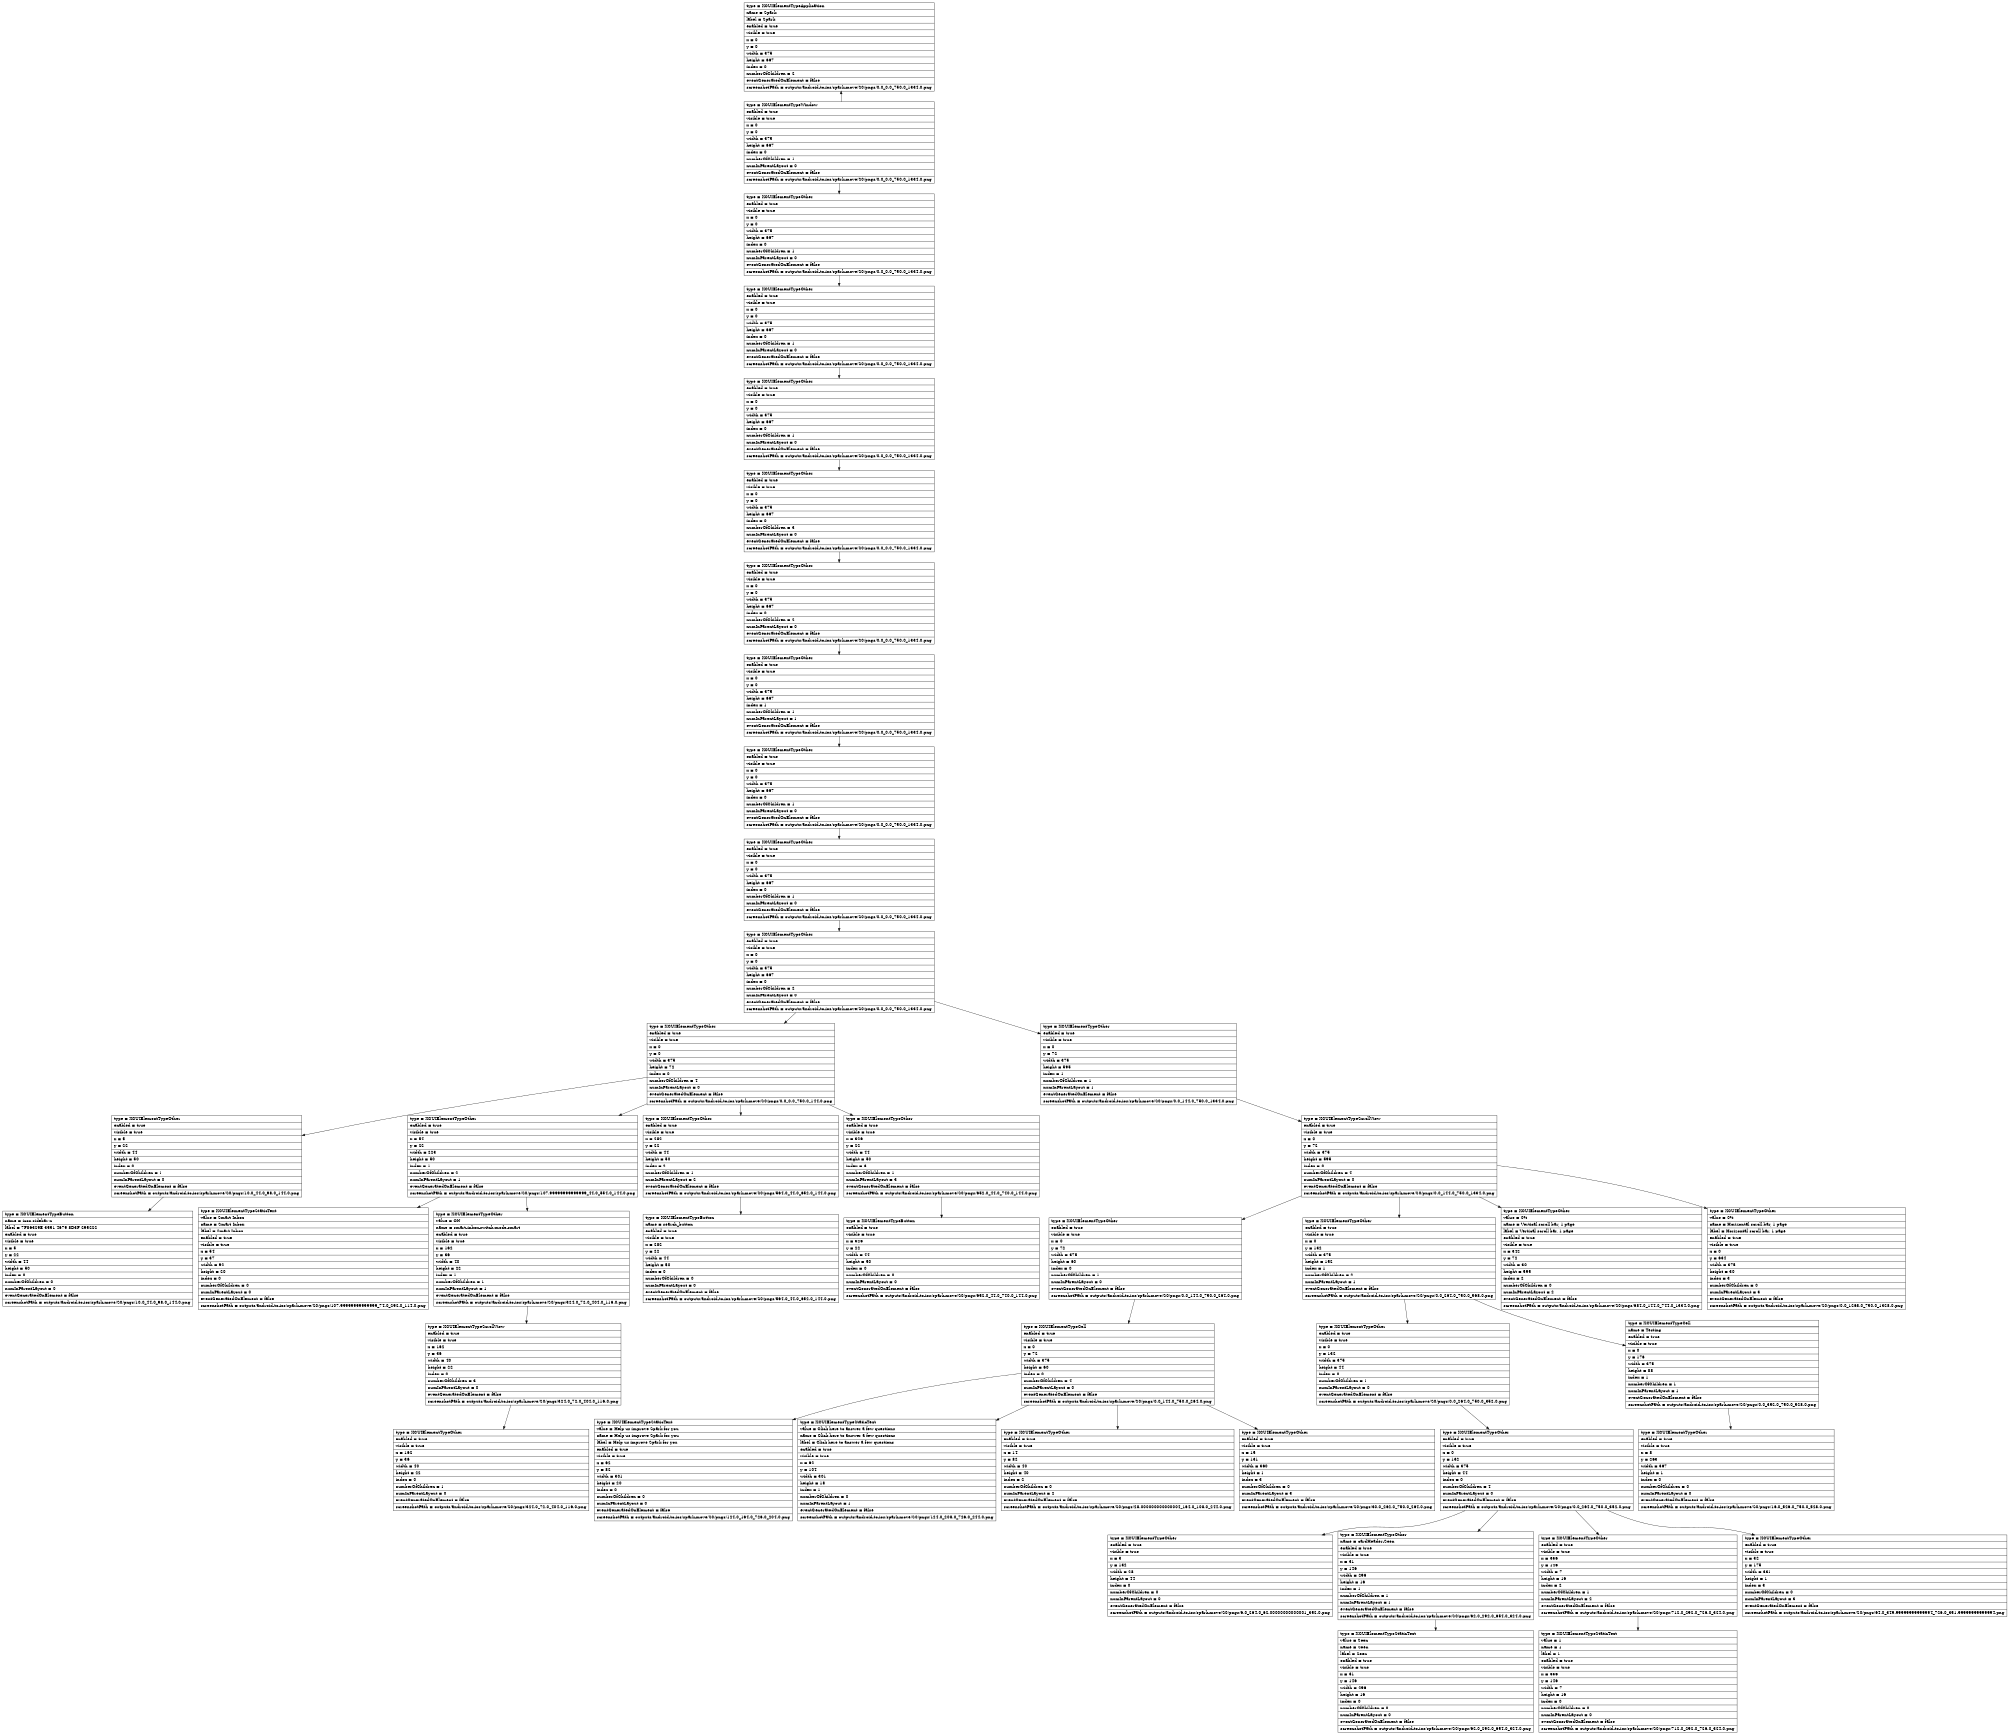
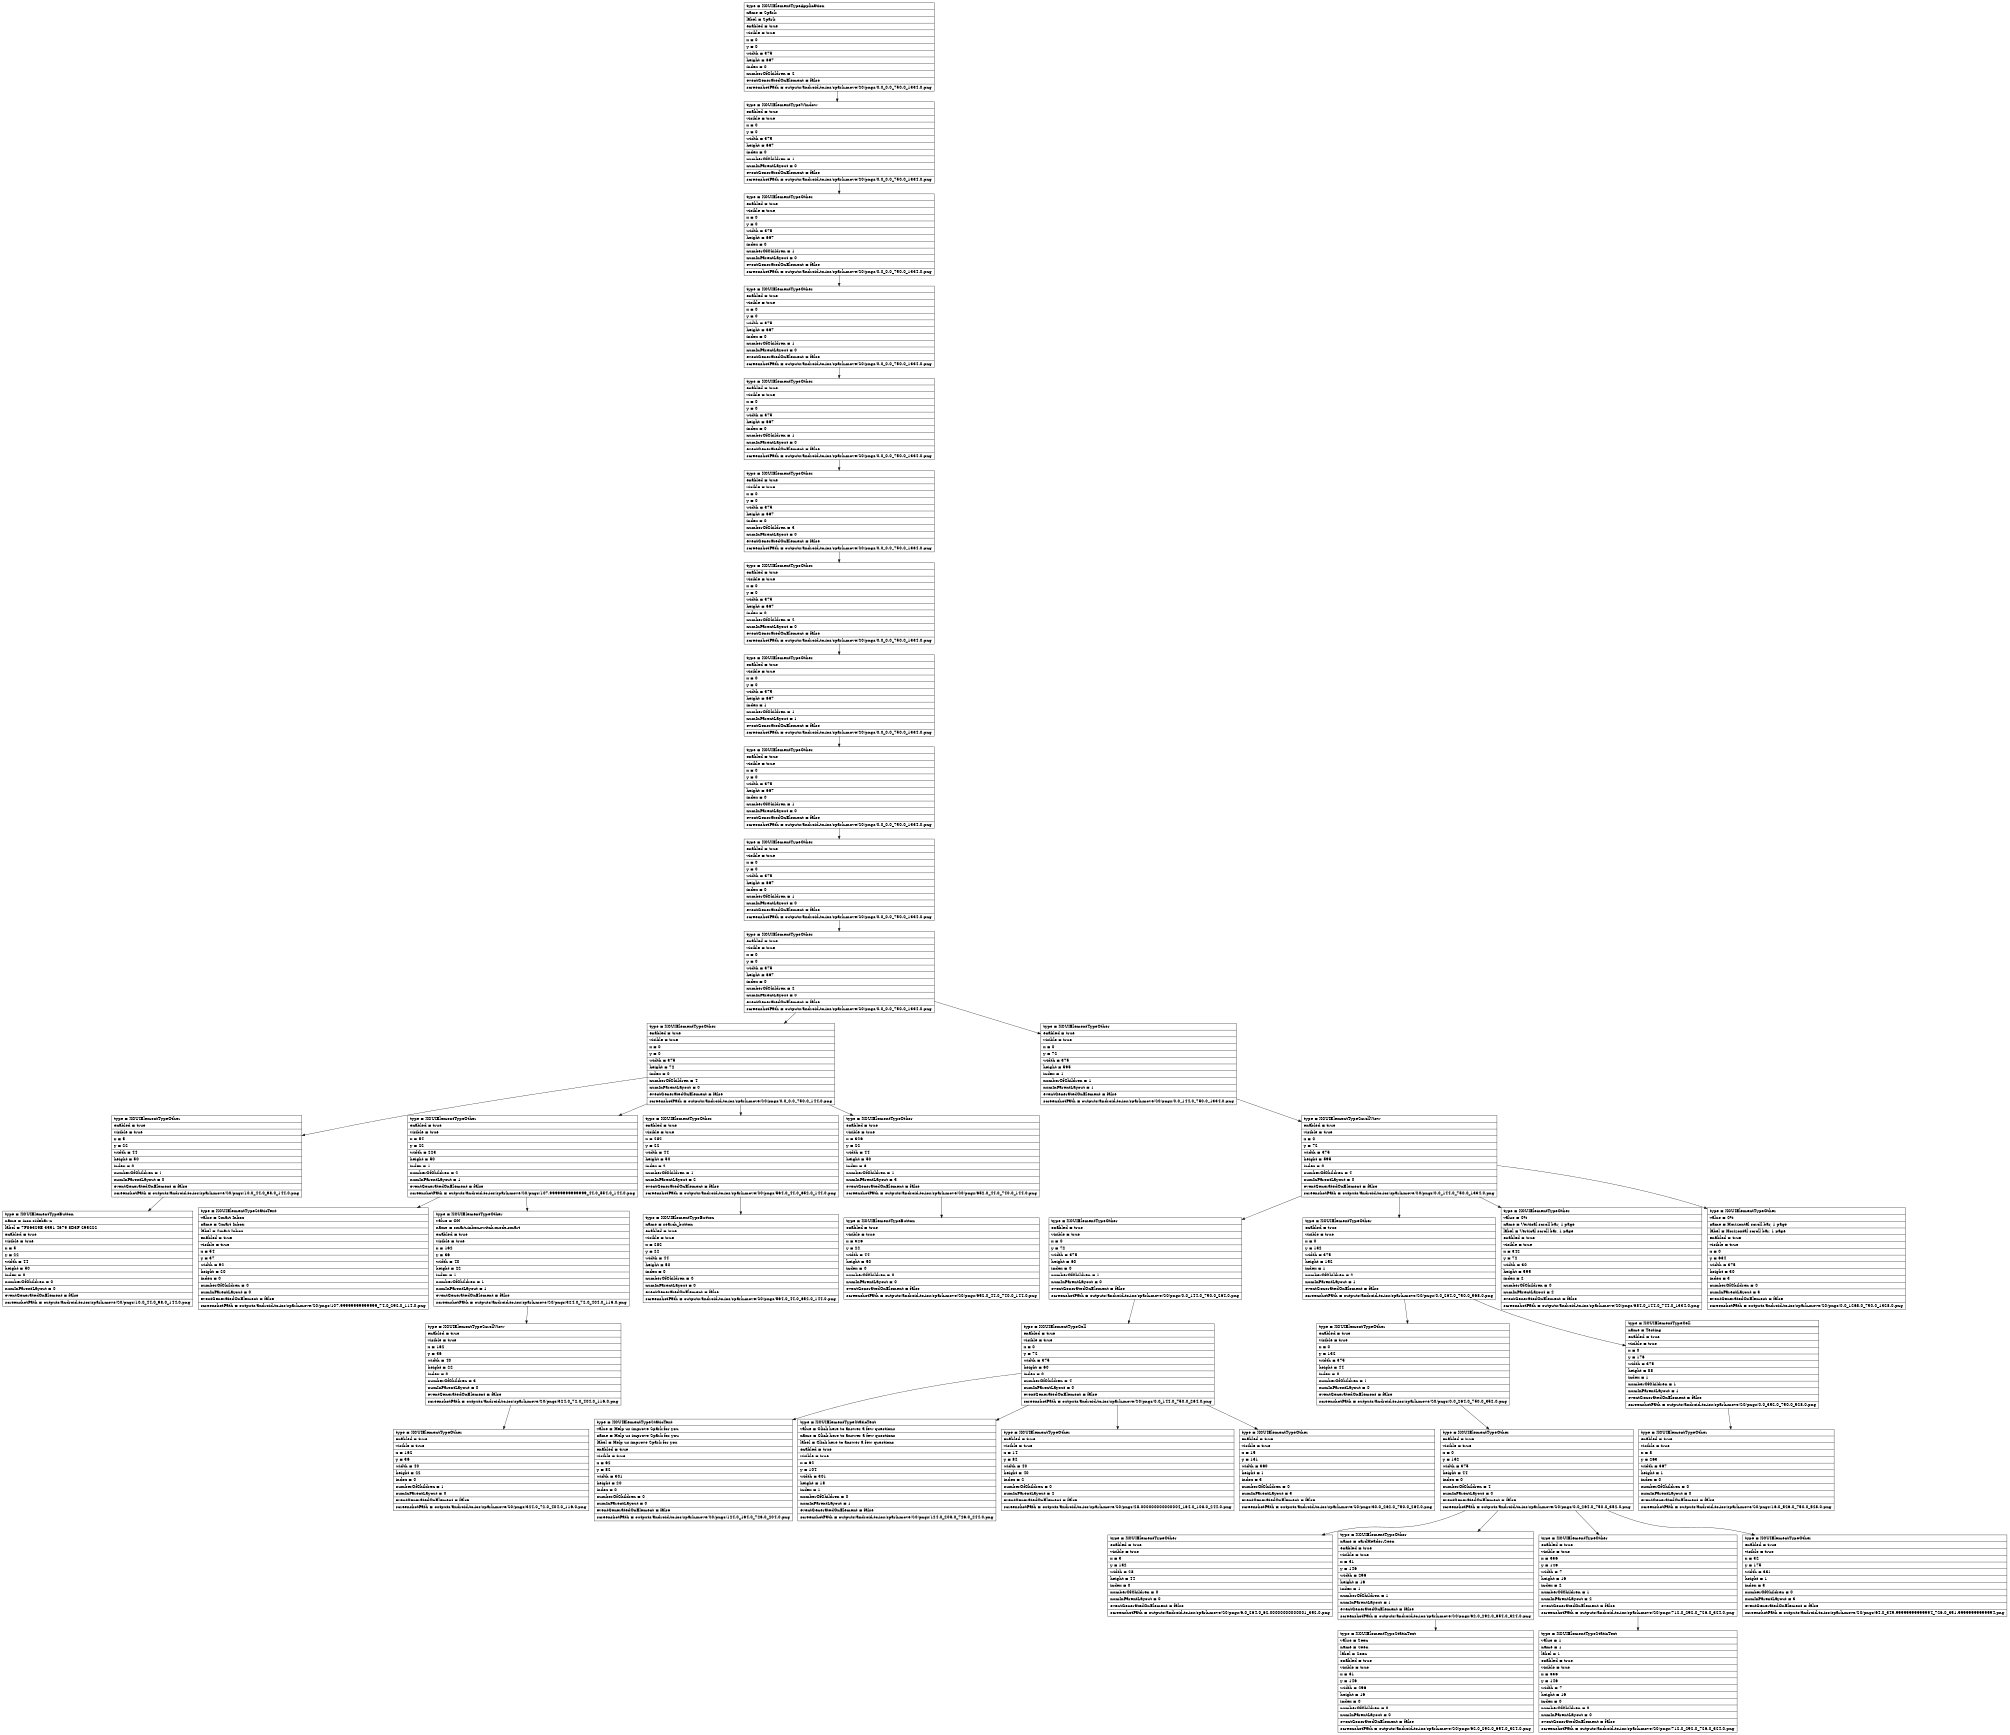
(841, 98) -> (837, 95)
